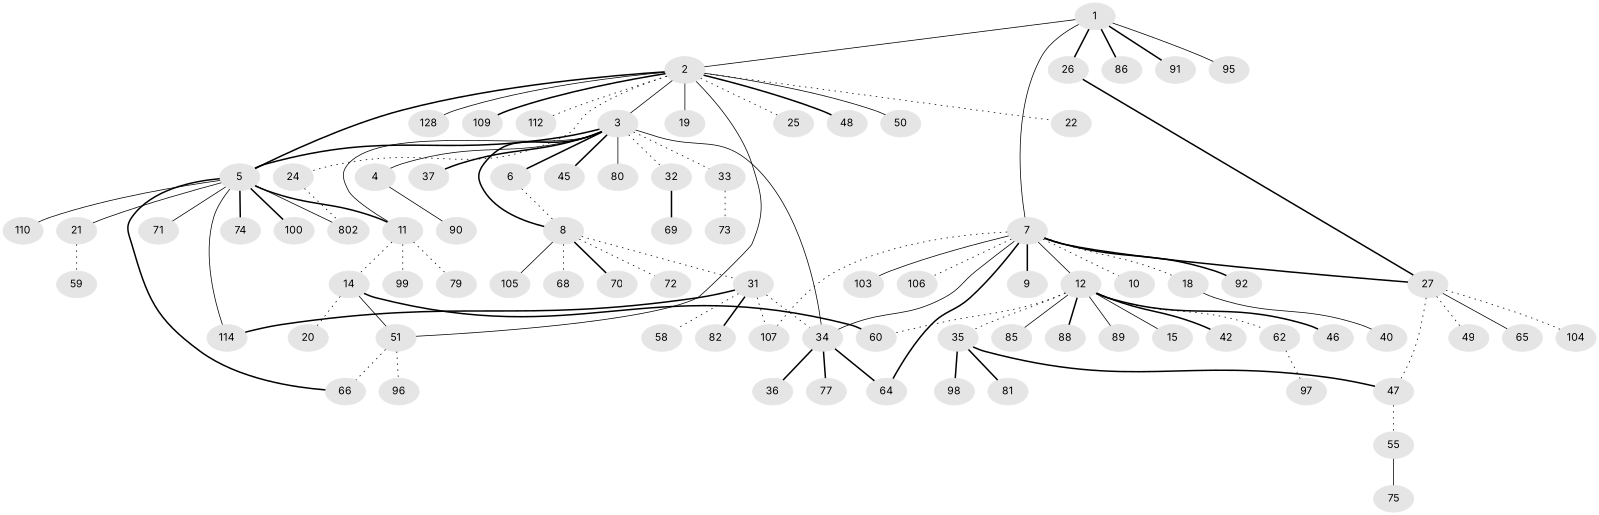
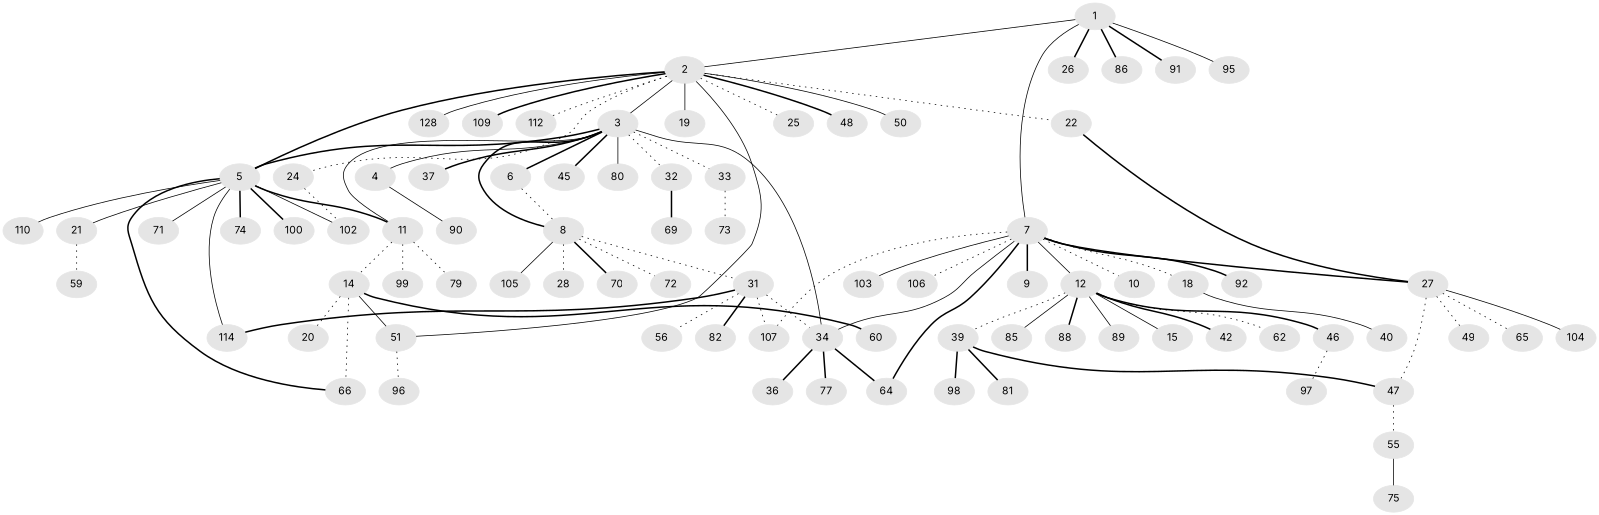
(1248, 177) -> (1233, 236)
(348, 231) -> (348, 231)
(564, 284) -> (564, 284)
(1504, 308) -> (1504, 308)
(1475, 311) -> (1475, 311)
(981, 315) -> none
(662, 338) -> (662, 338)
(958, 338) -> (958, 338)
(371, 365) -> (347, 338)
(1293, 365) -> (1320, 365)
